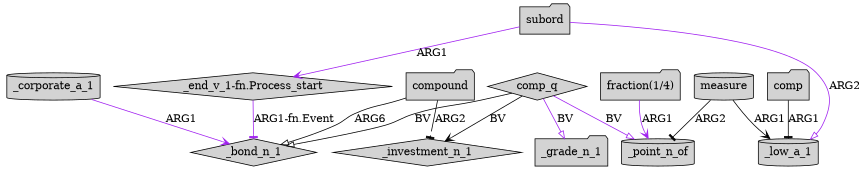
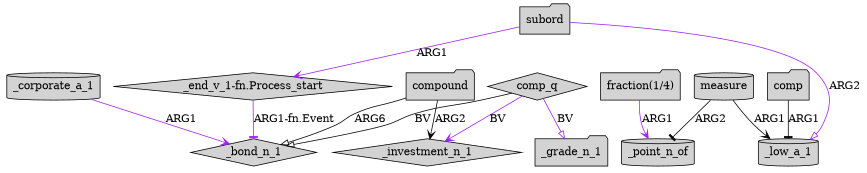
(434, 116) -> (434, 116)
(590, 116) -> none
(487, 117) -> (487, 117)
